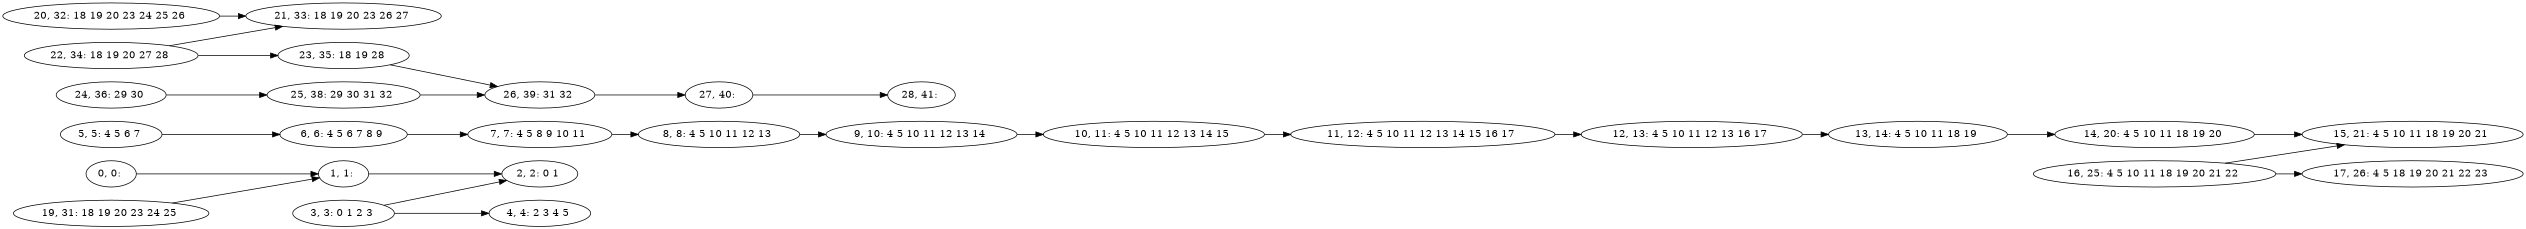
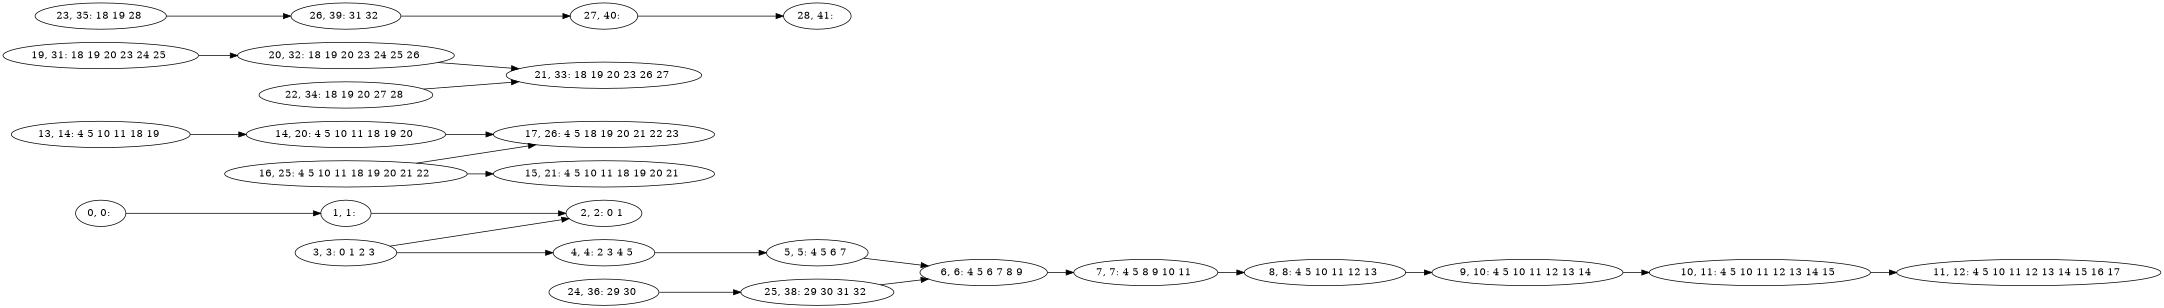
(234, 56) -> none
(449, 95) -> (901, 282)
(1692, 134) -> none
(2274, 134) -> (466, 134)
(242, 191) -> (214, 56)
none -> (707, 253)
